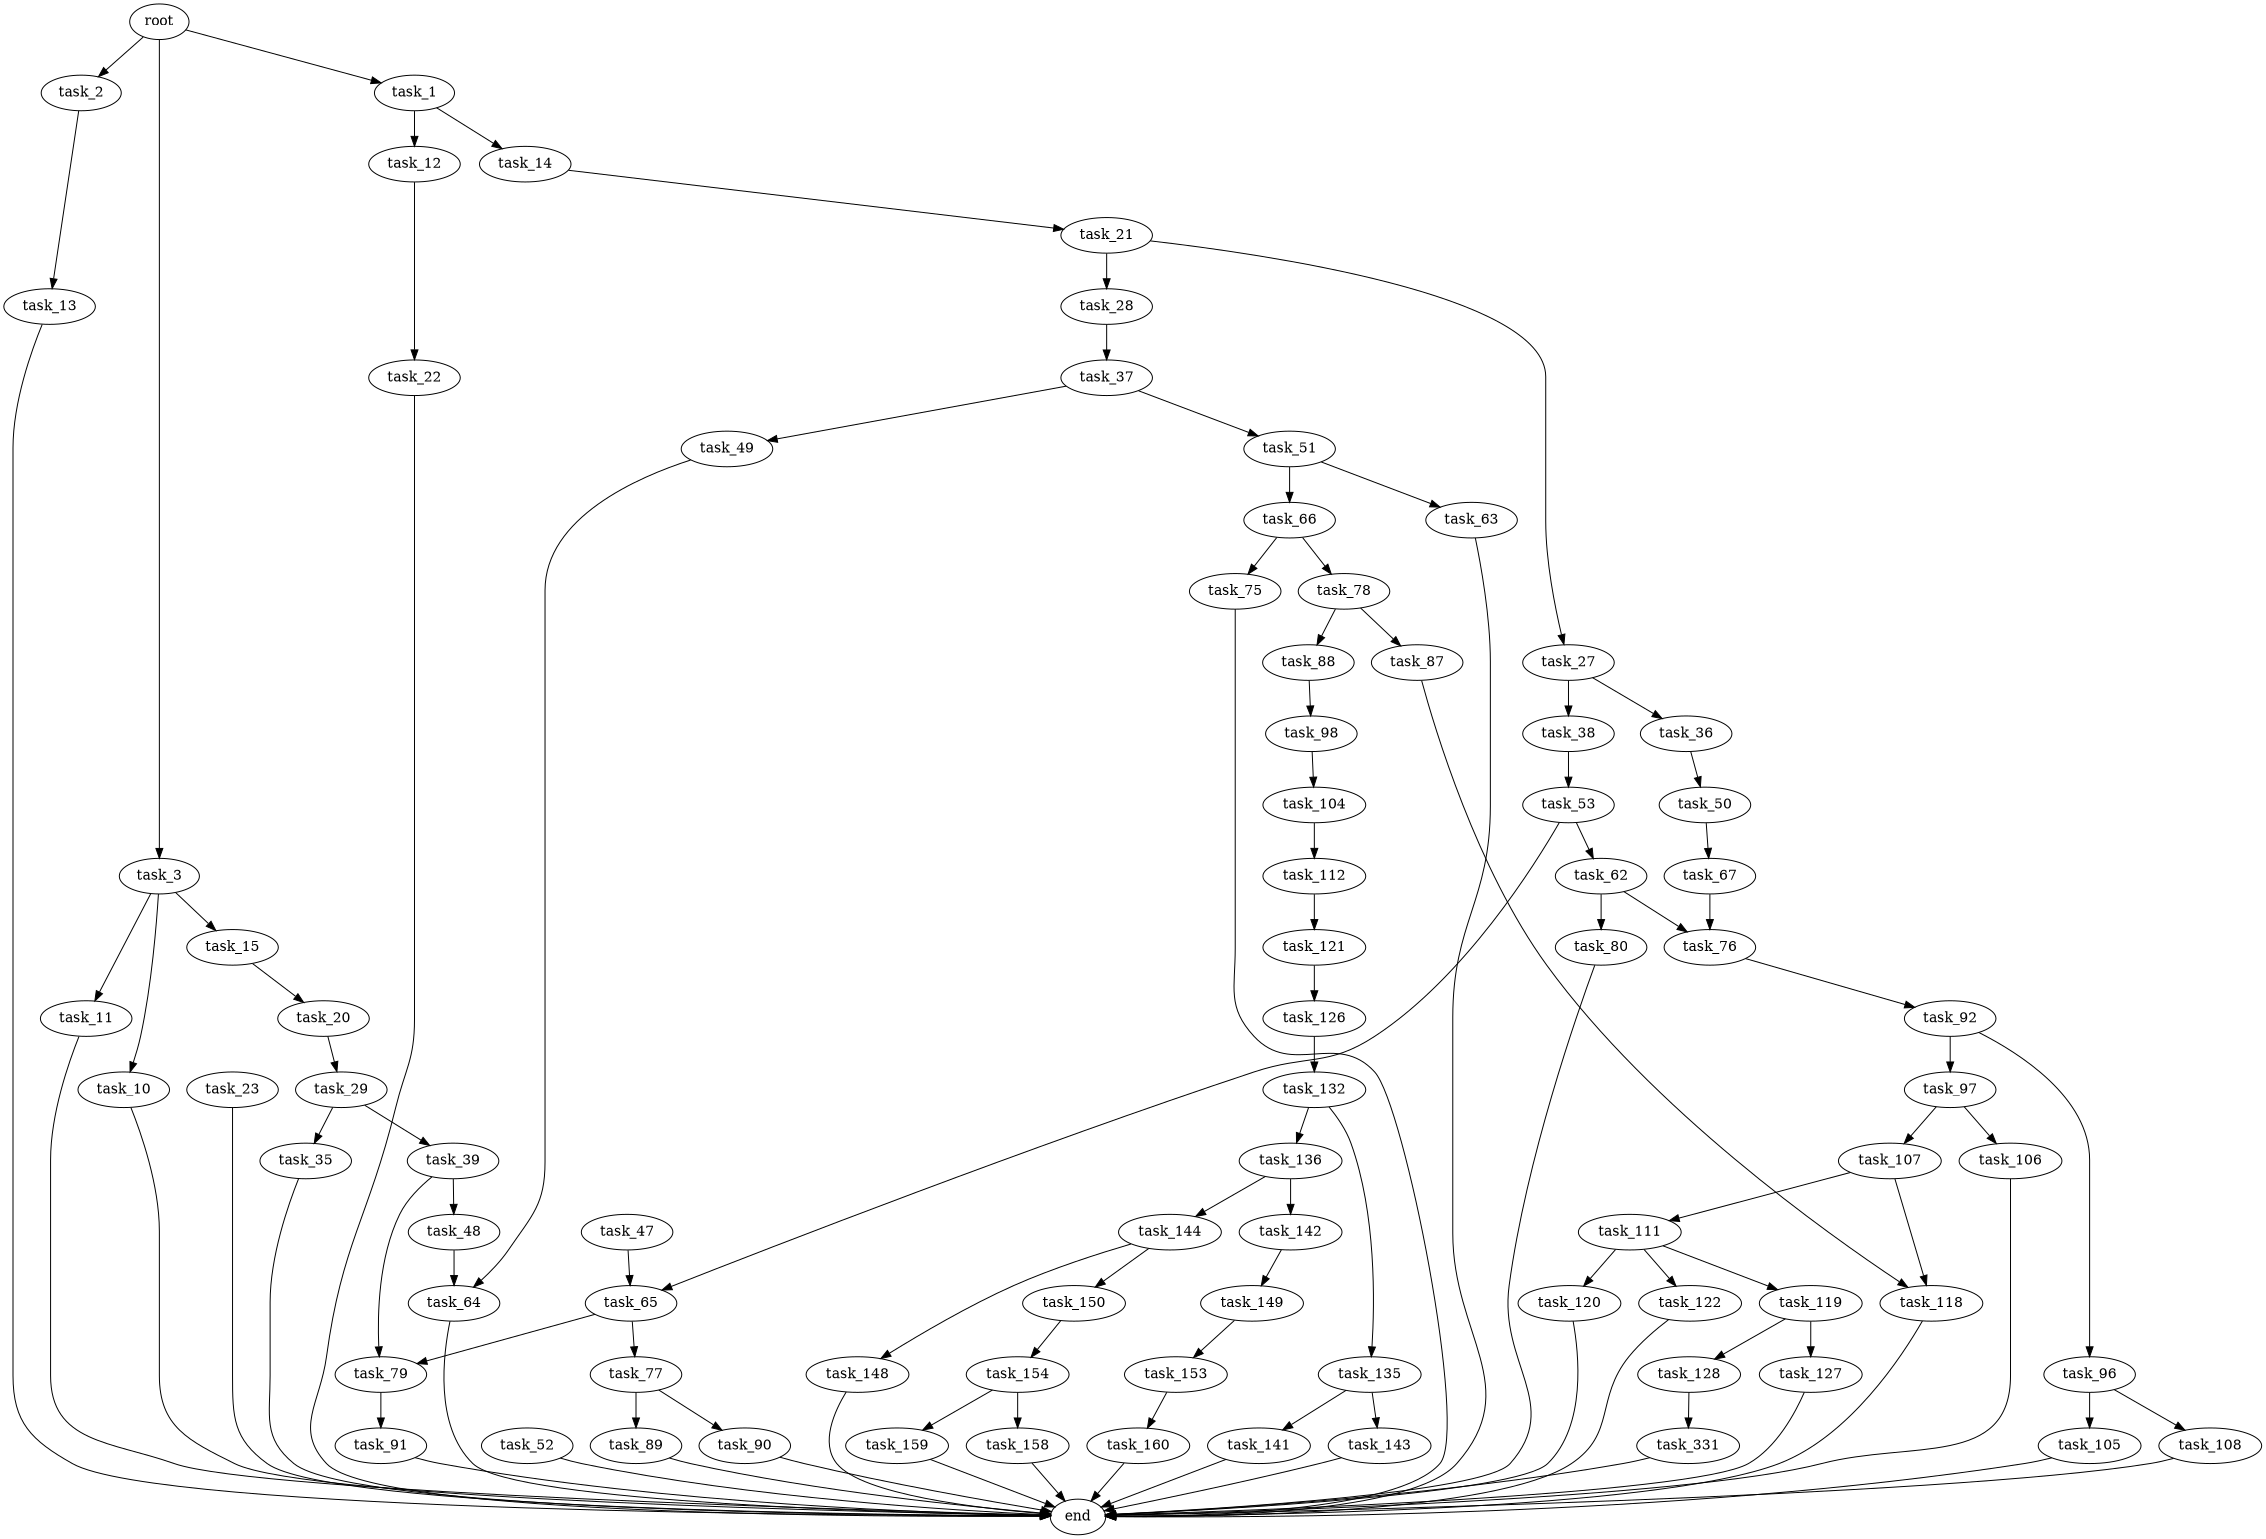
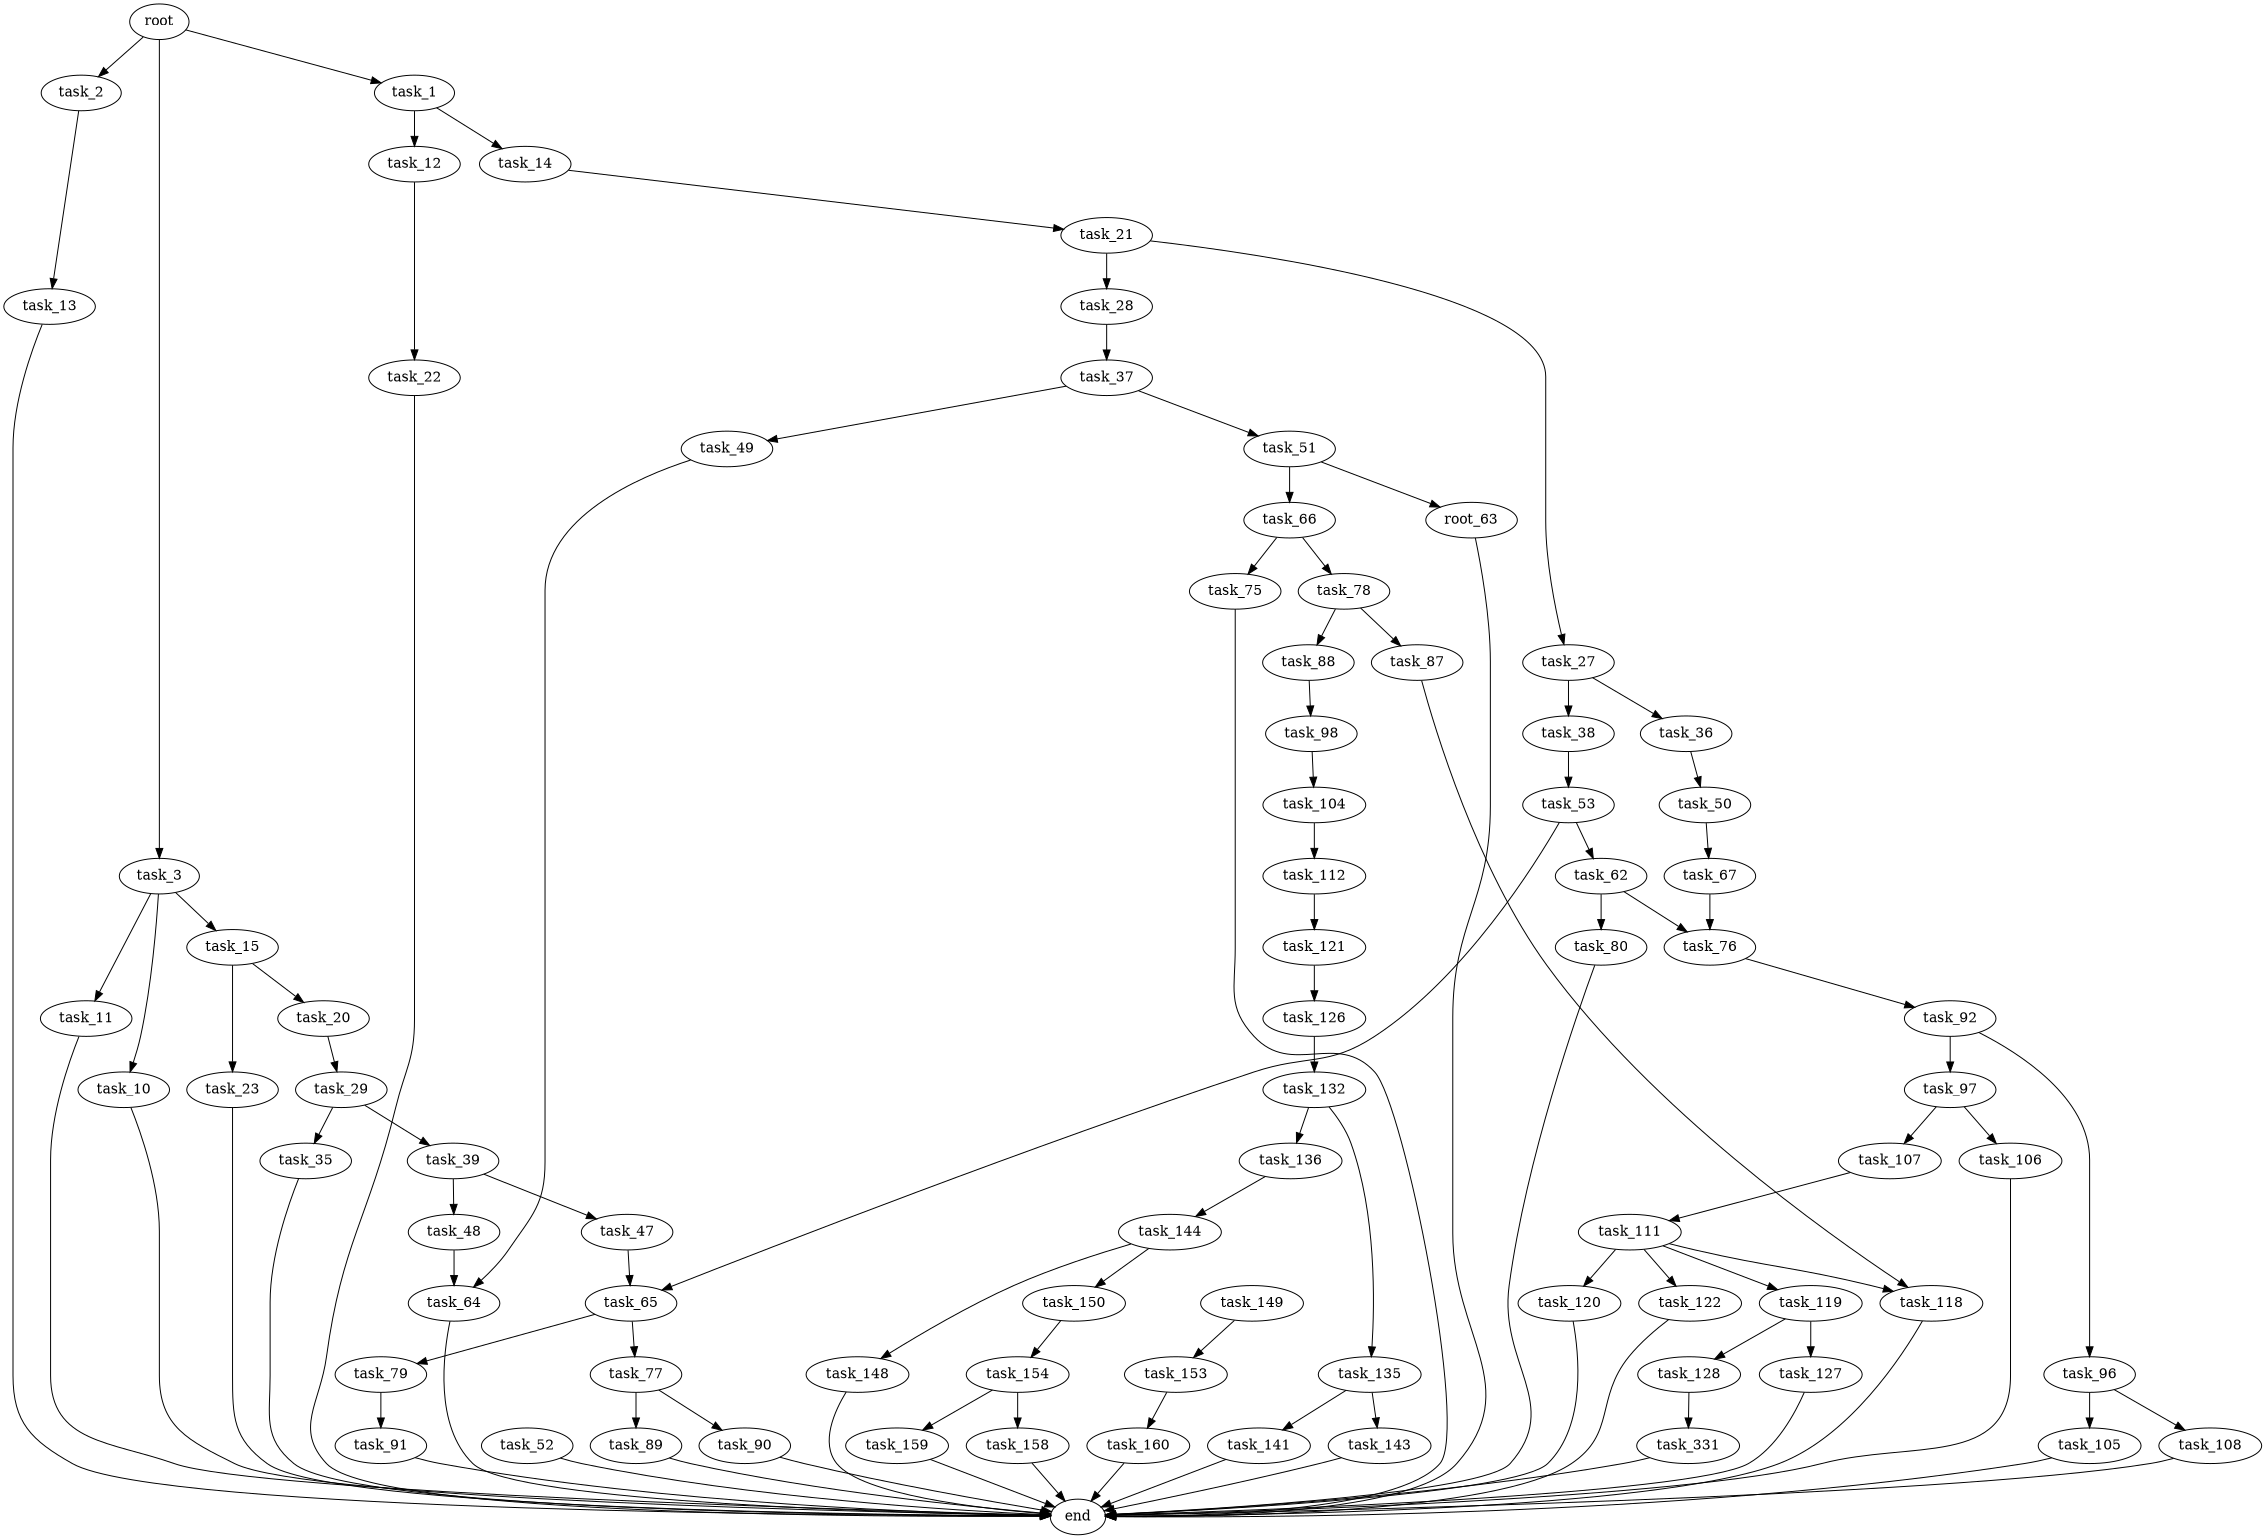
(1472, 520) -> (1472, 520)
none -> (233, 1013)
(1909, 1227) -> (1776, 1266)
(1291, 1232) -> none
(386, 1255) -> (533, 1194)
